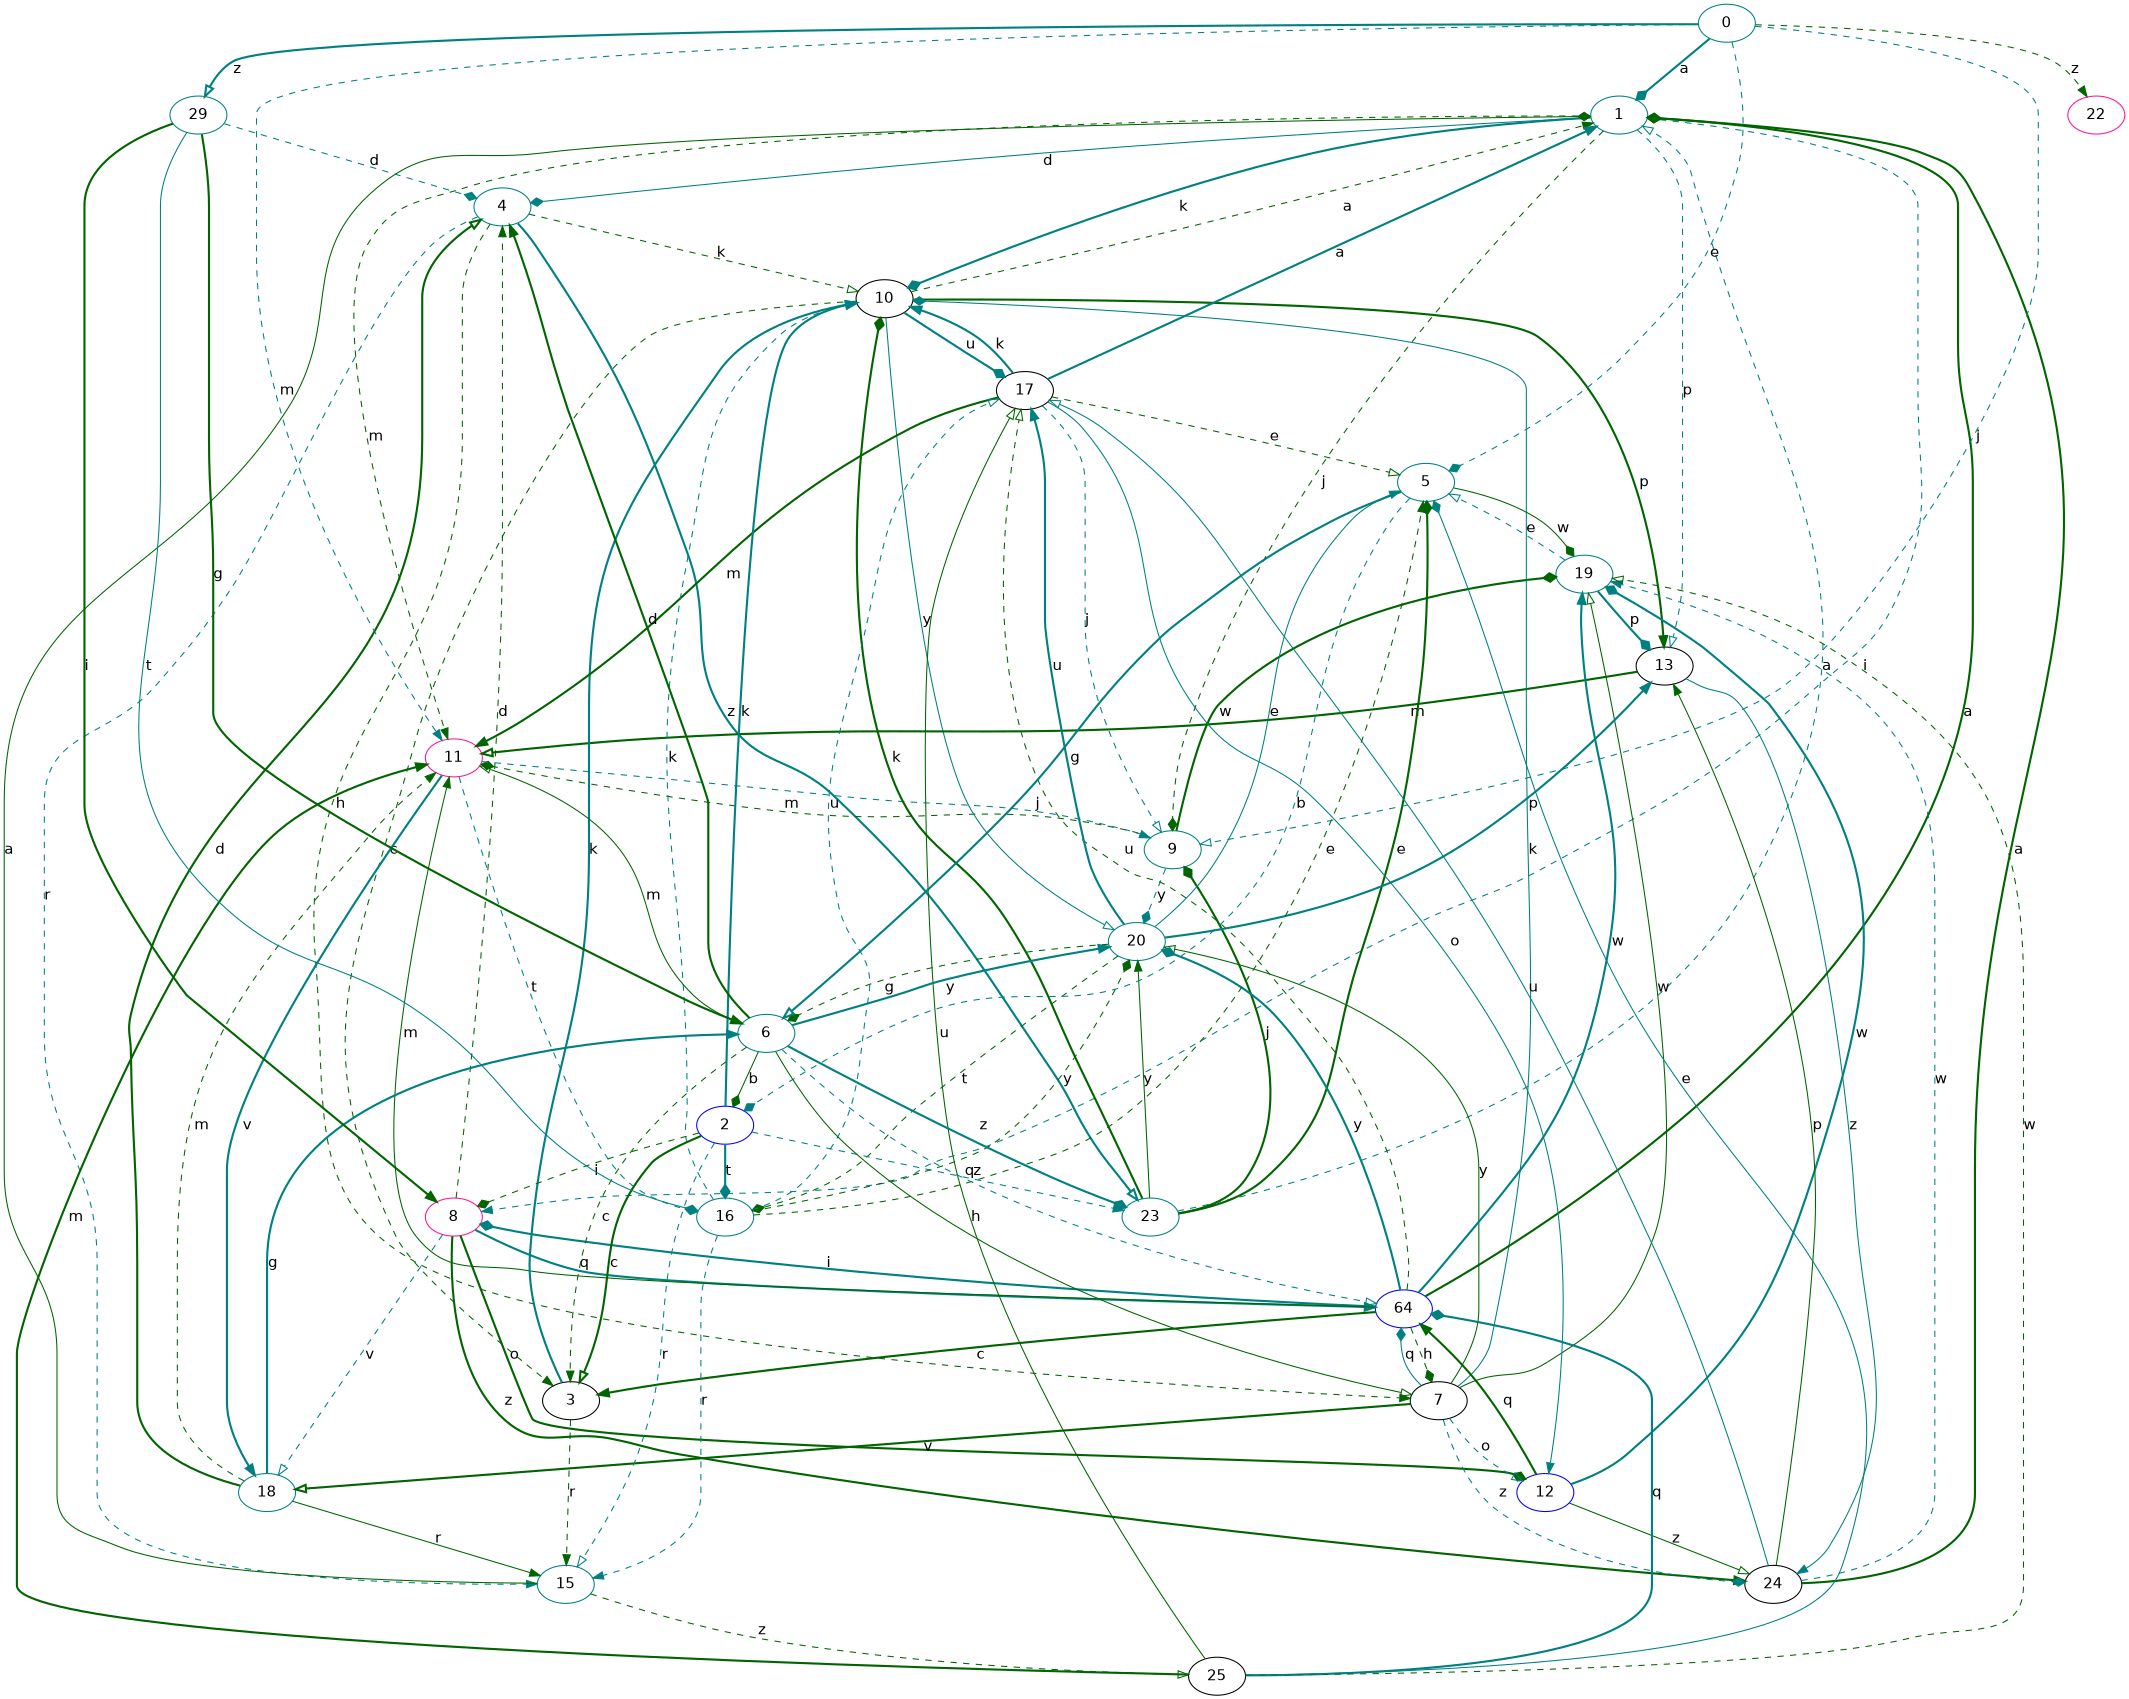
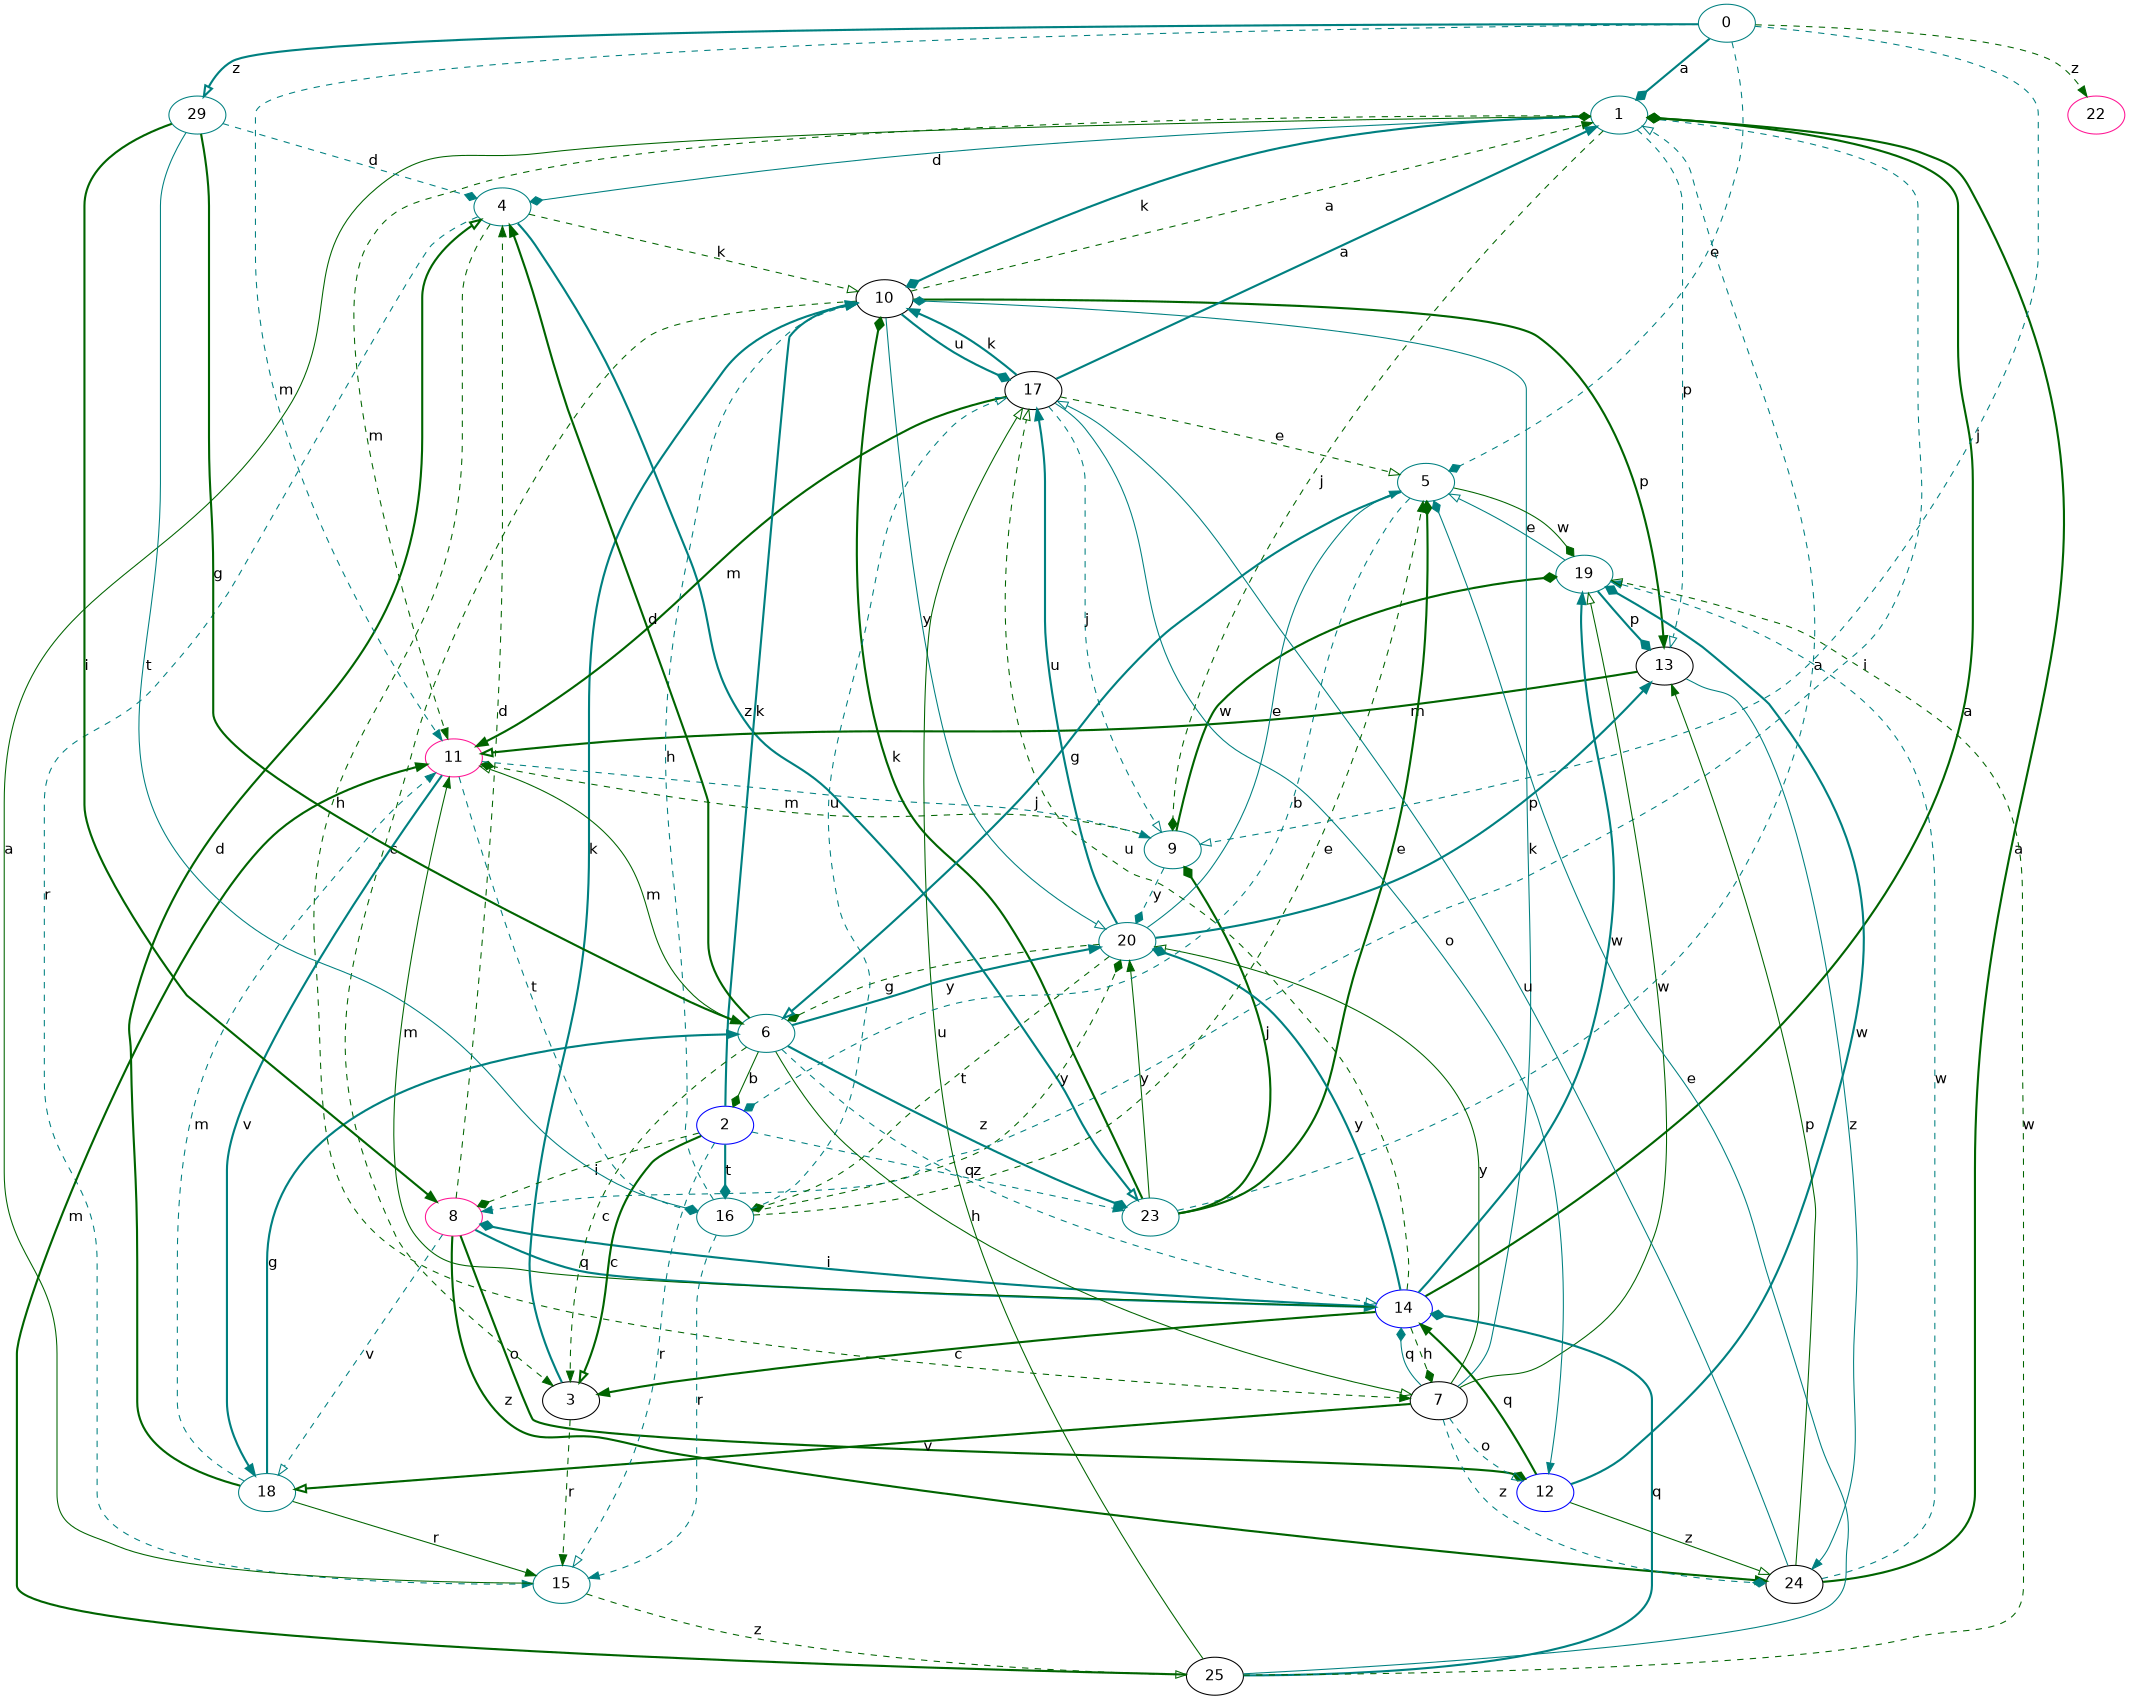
(1513, 527) -> (1513, 527)
(673, 758) -> (671, 758)
(195, 1106) -> (195, 1106)
(1404, 1309) -> (1404, 1309)
